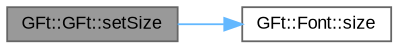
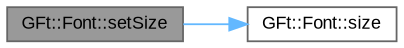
(92, 24) -> (95, 24)
